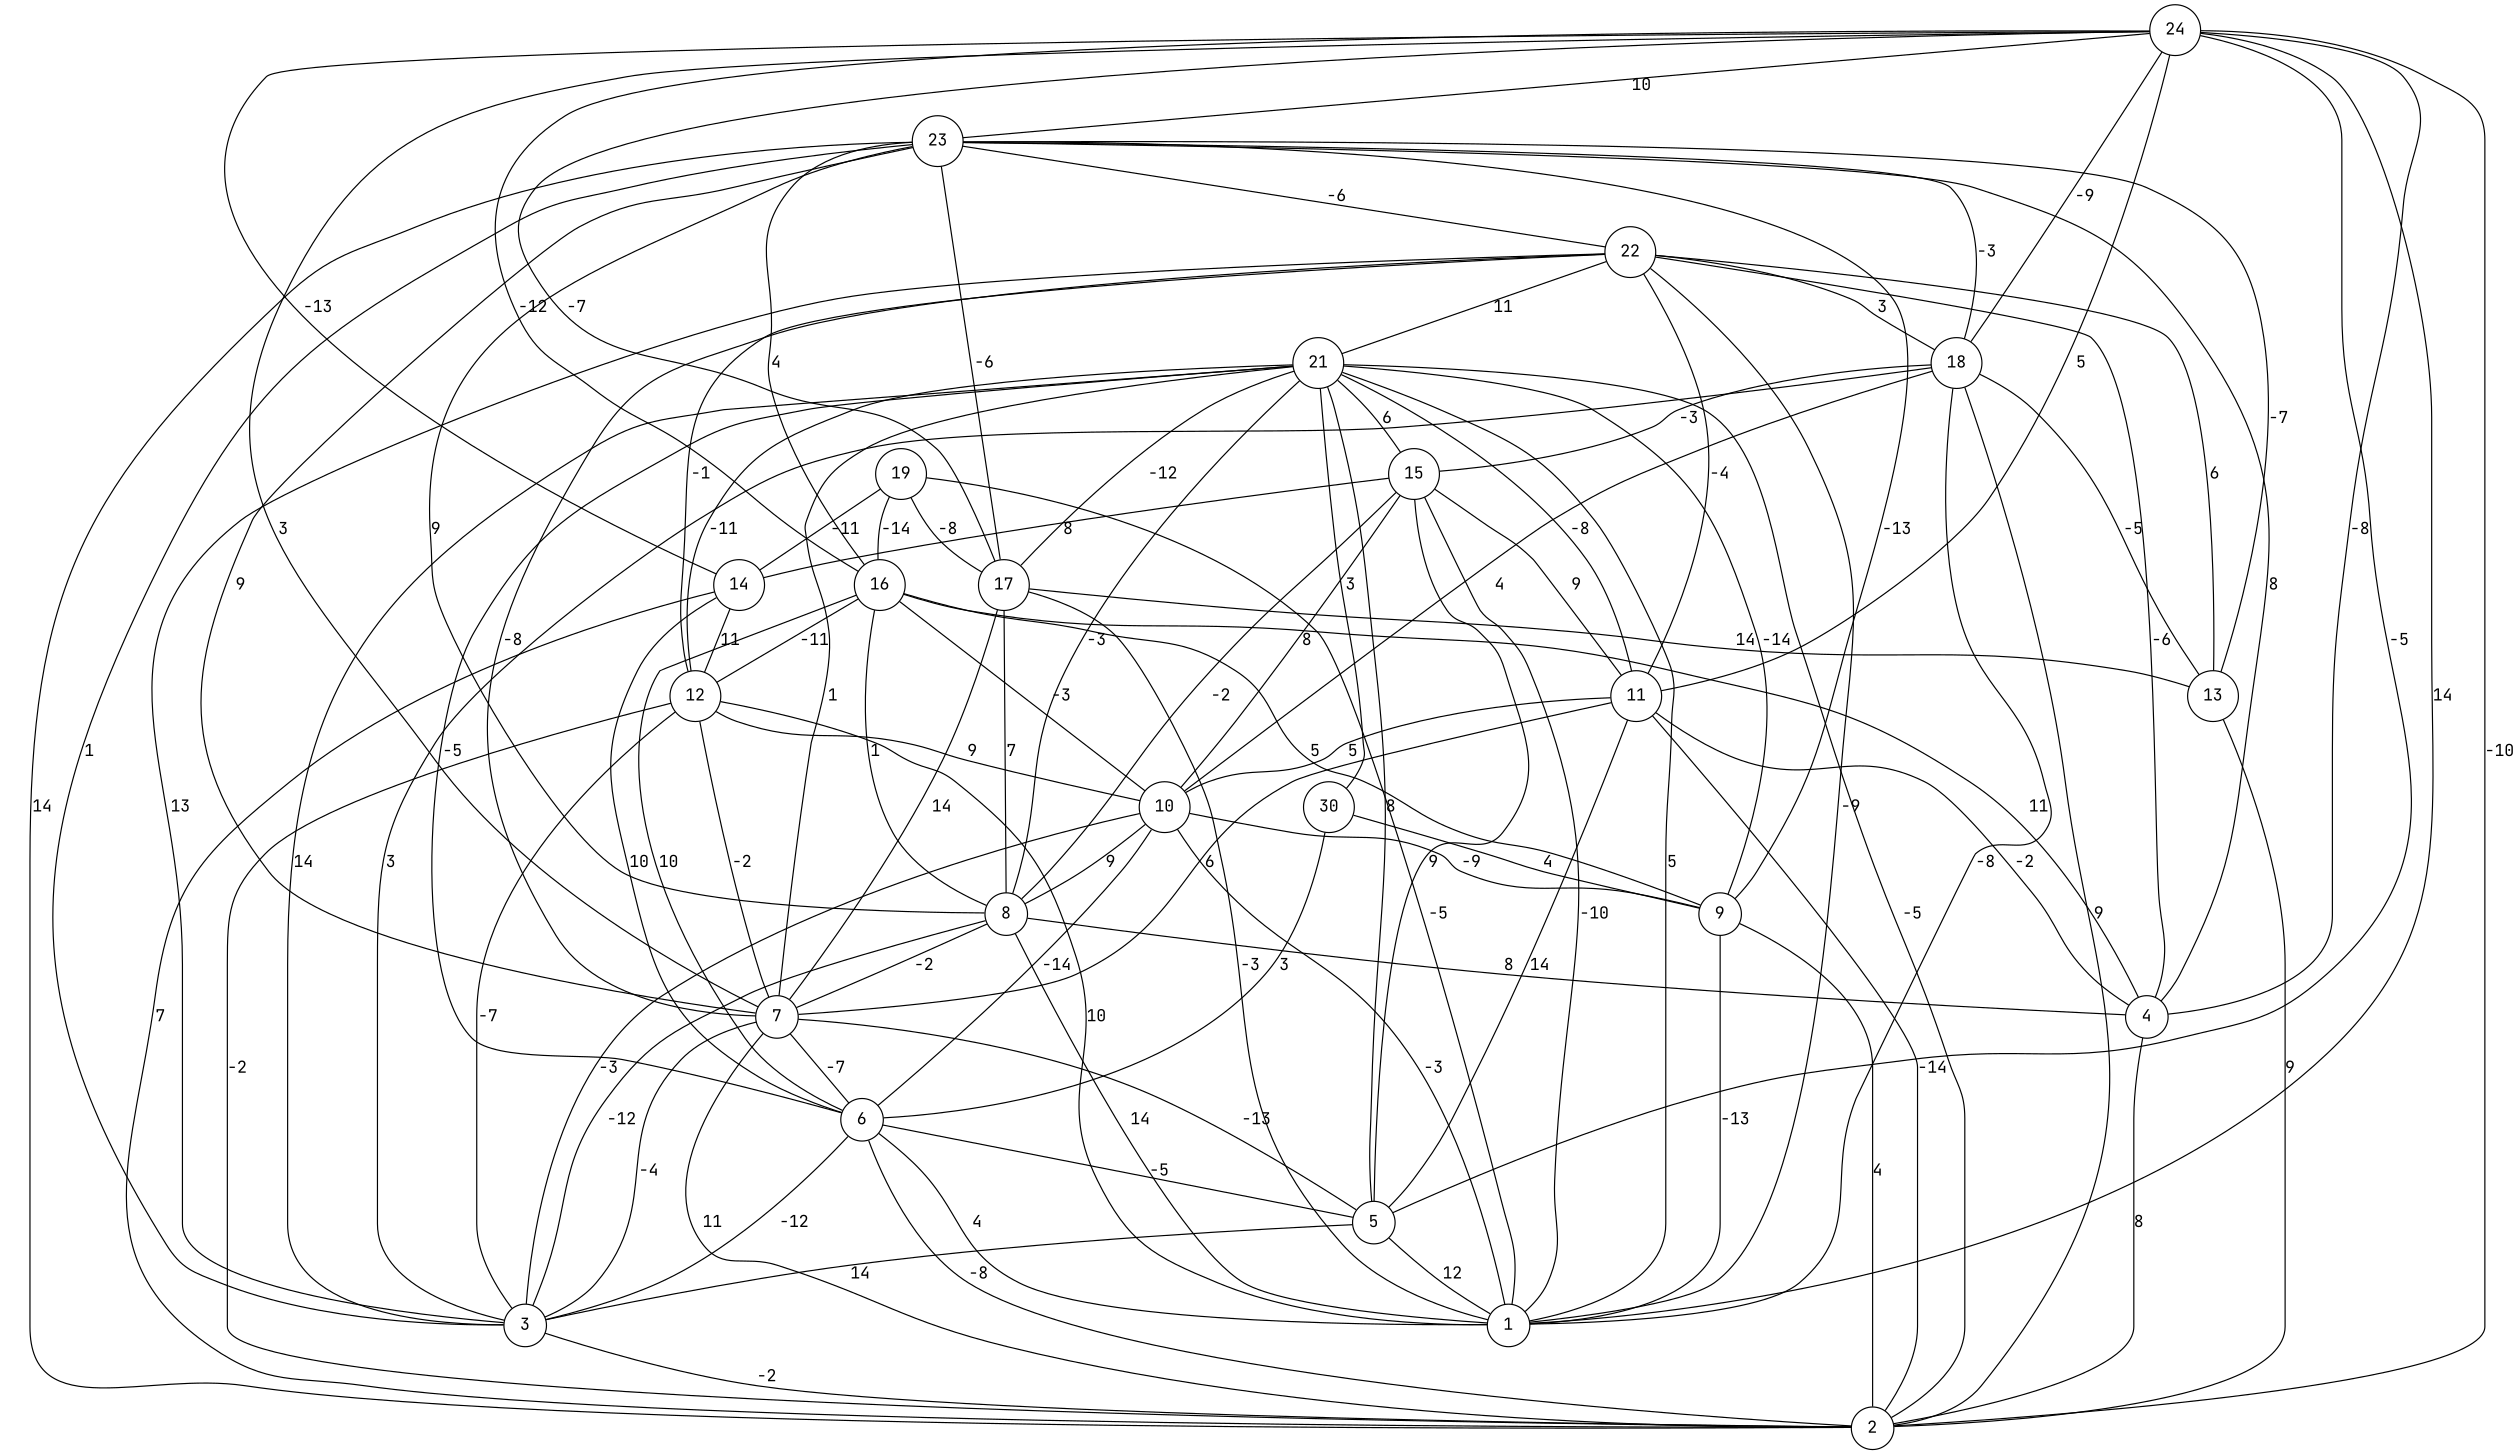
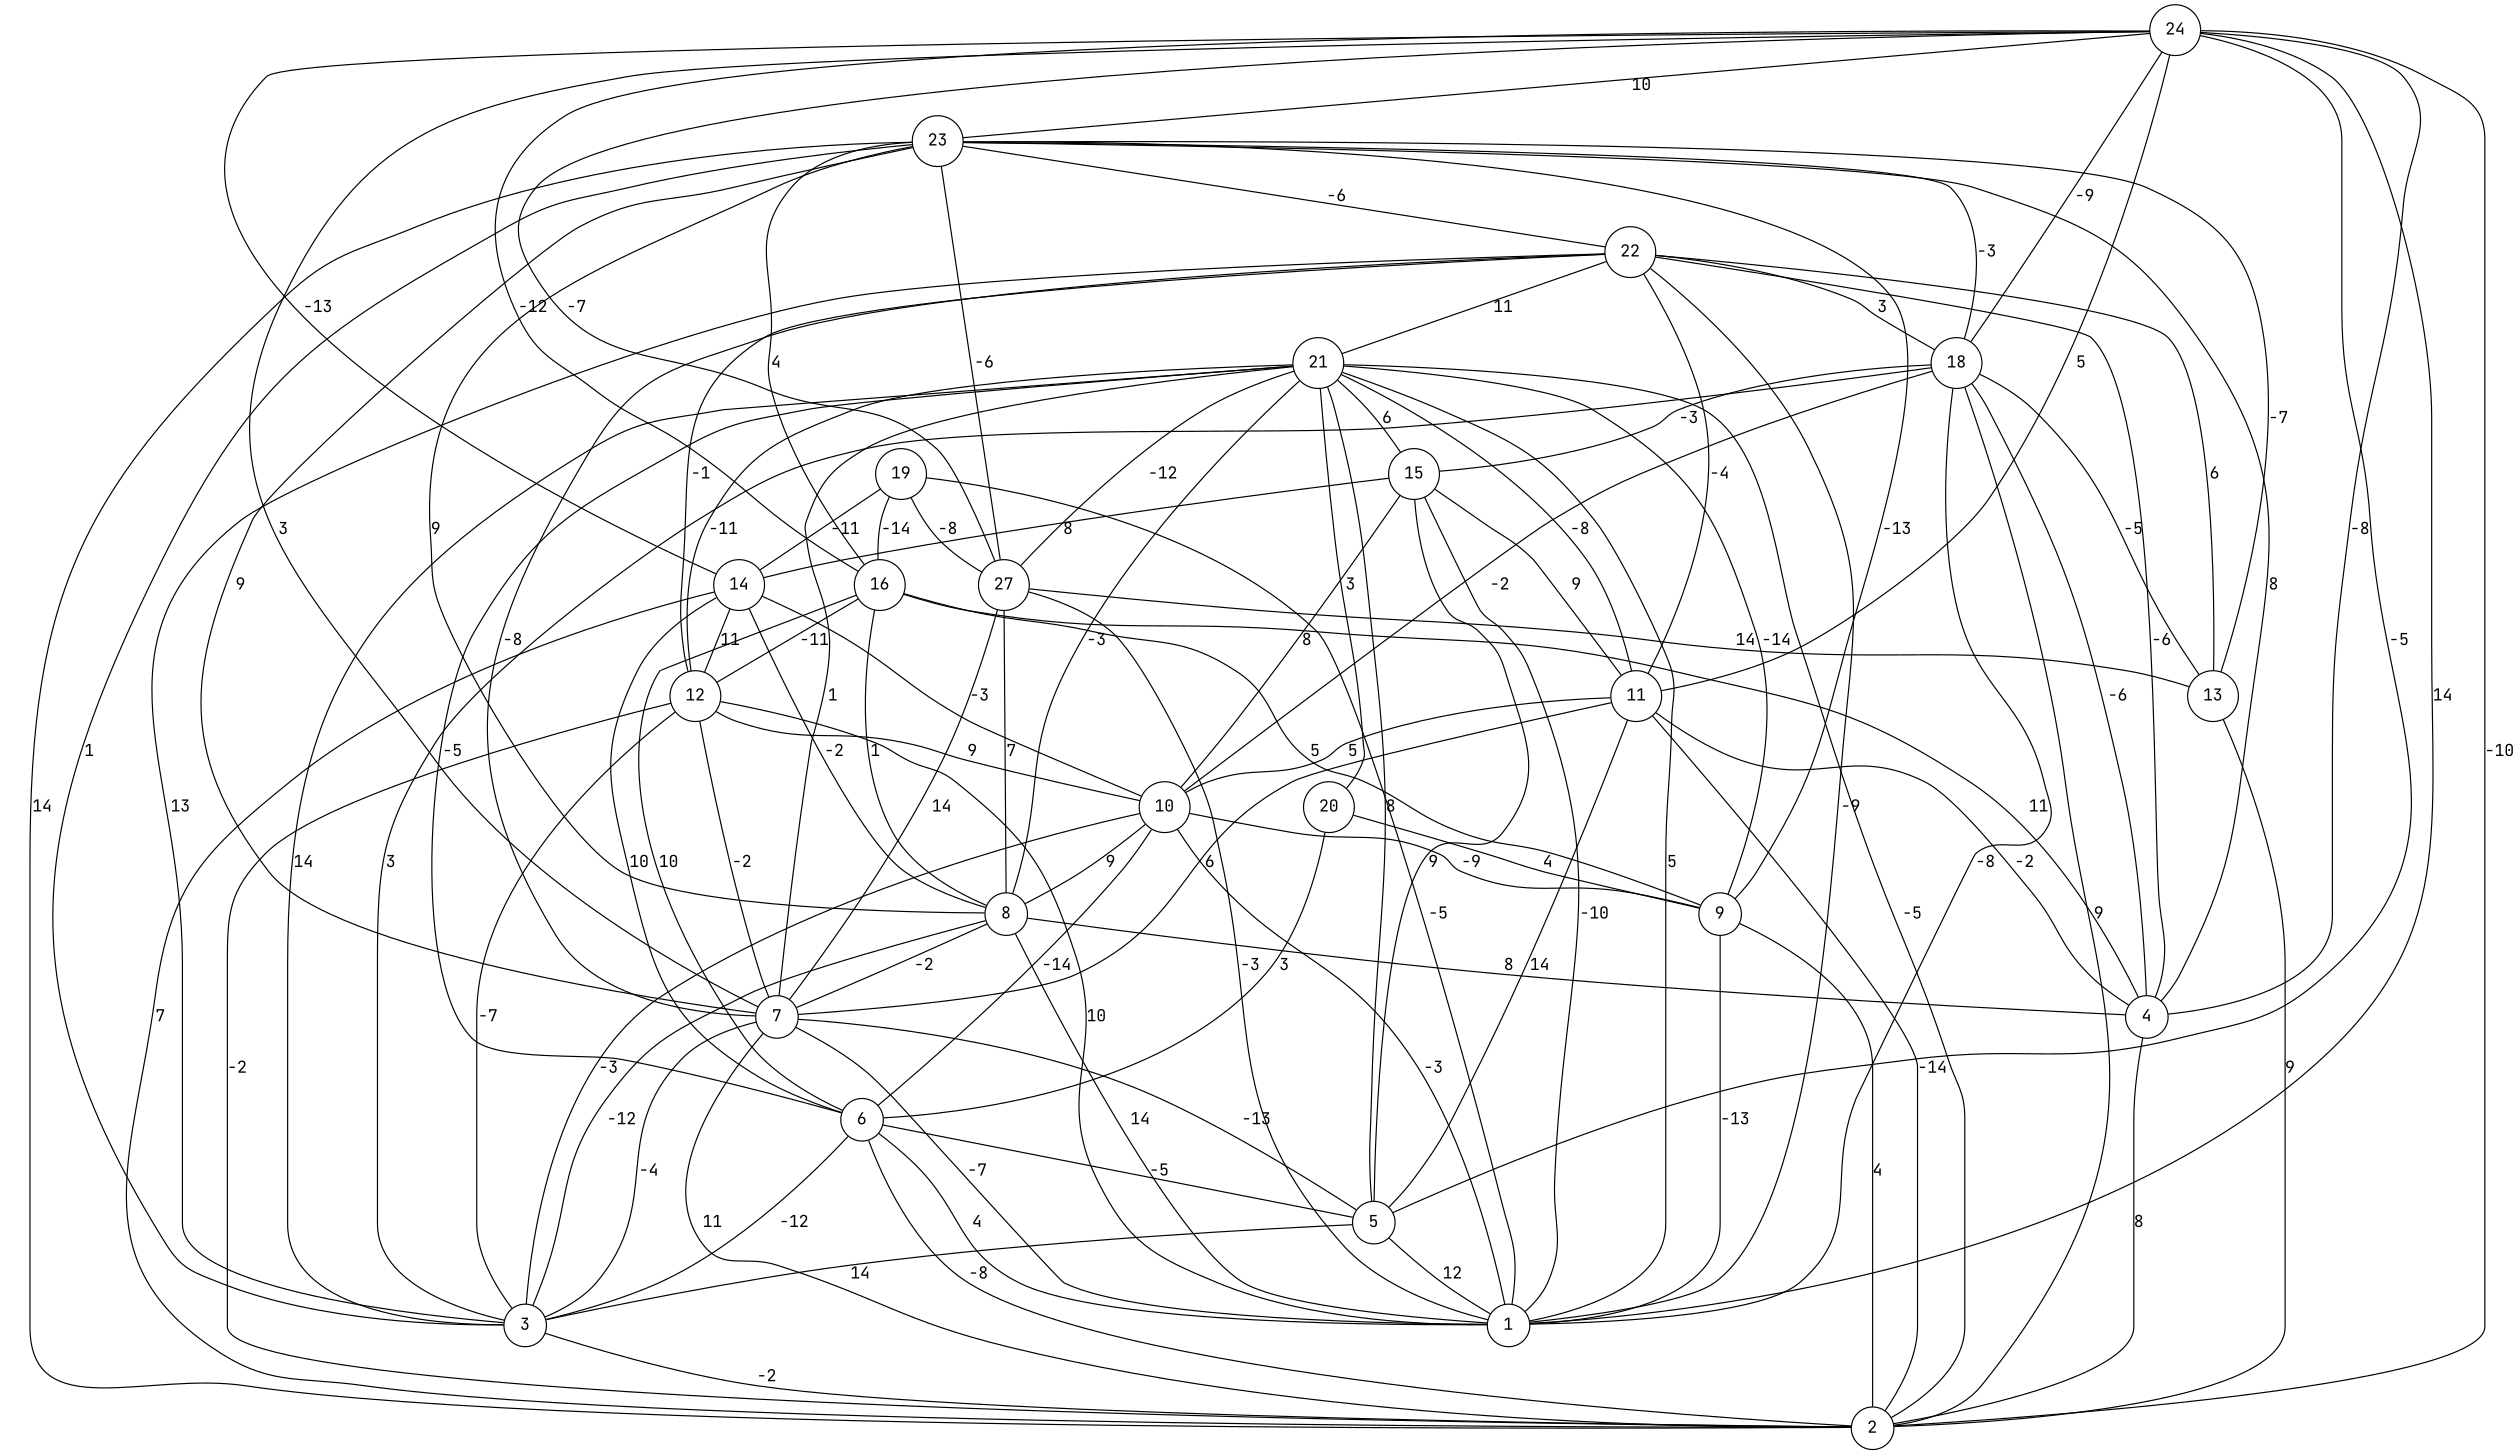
(1004, 585) -> (1004, 585)
(1500, 585) -> (1500, 585)
none -> (2097, 678)
(1198, 685) -> (839, 785)
(1022, 696) -> (946, 708)
(1329, 807) -> (1329, 807)
(820, 1068) -> (1090, 1292)
